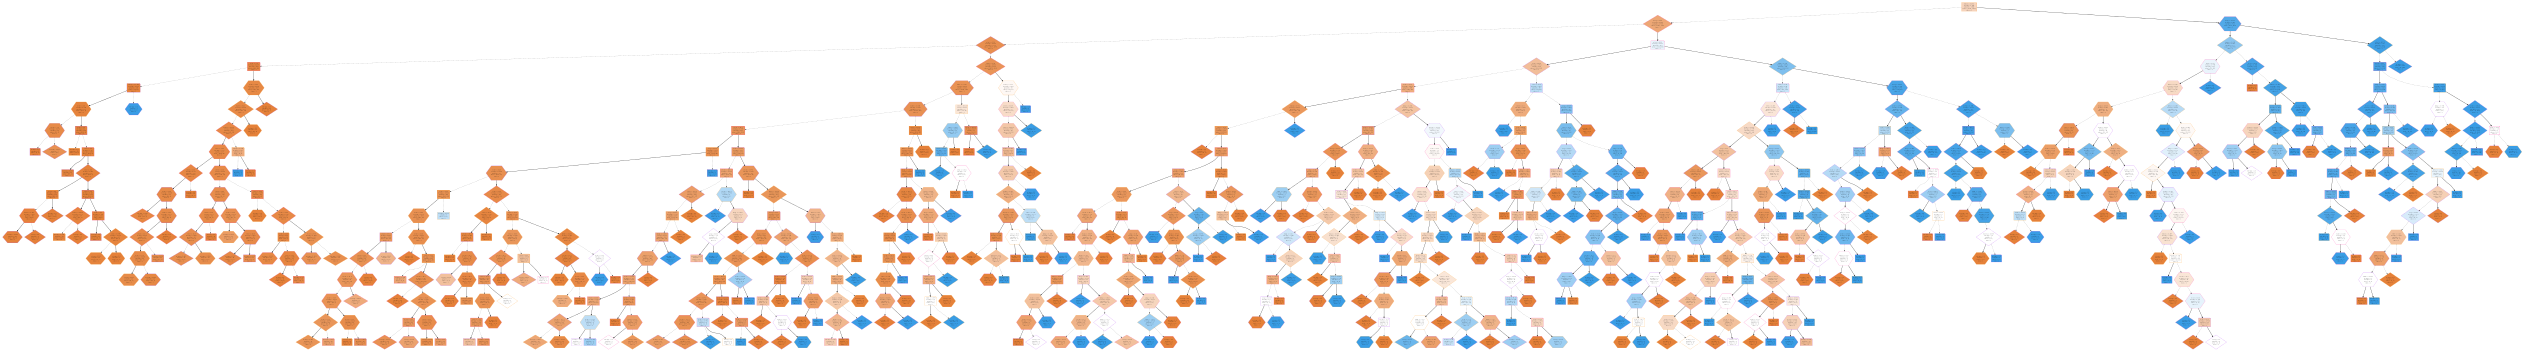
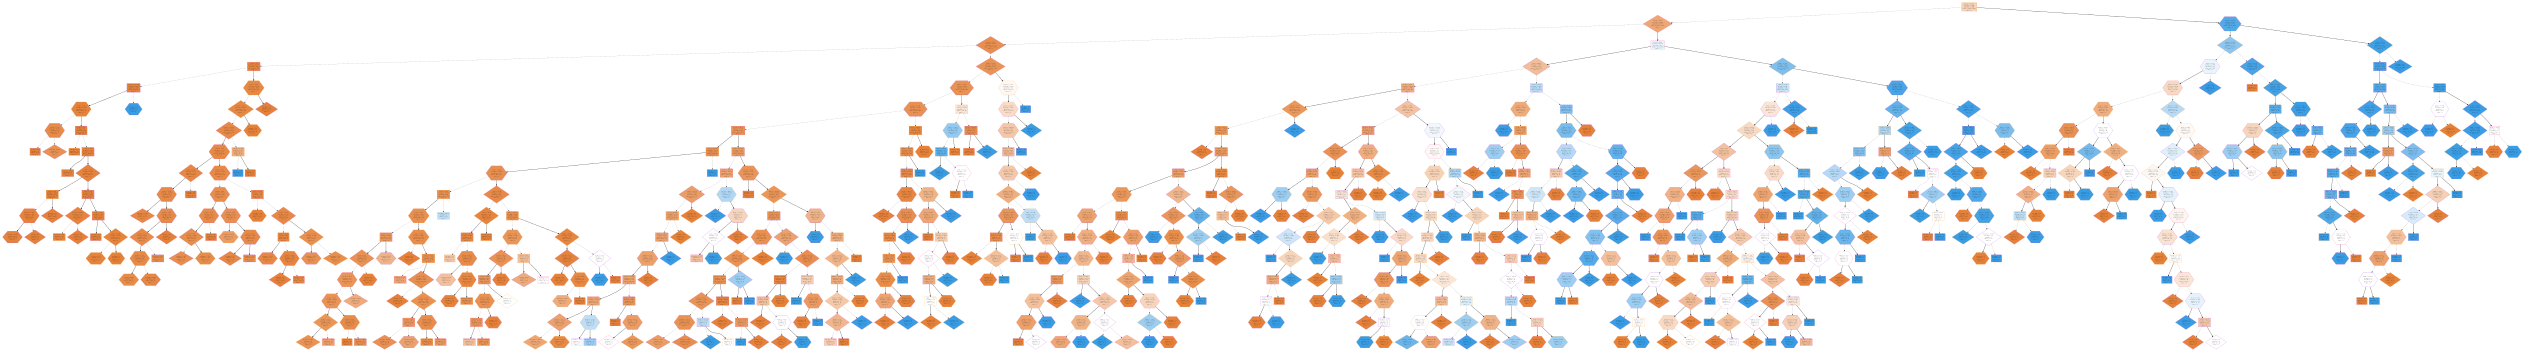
none -> (1963, 237)
(450, 258) -> (450, 258)
